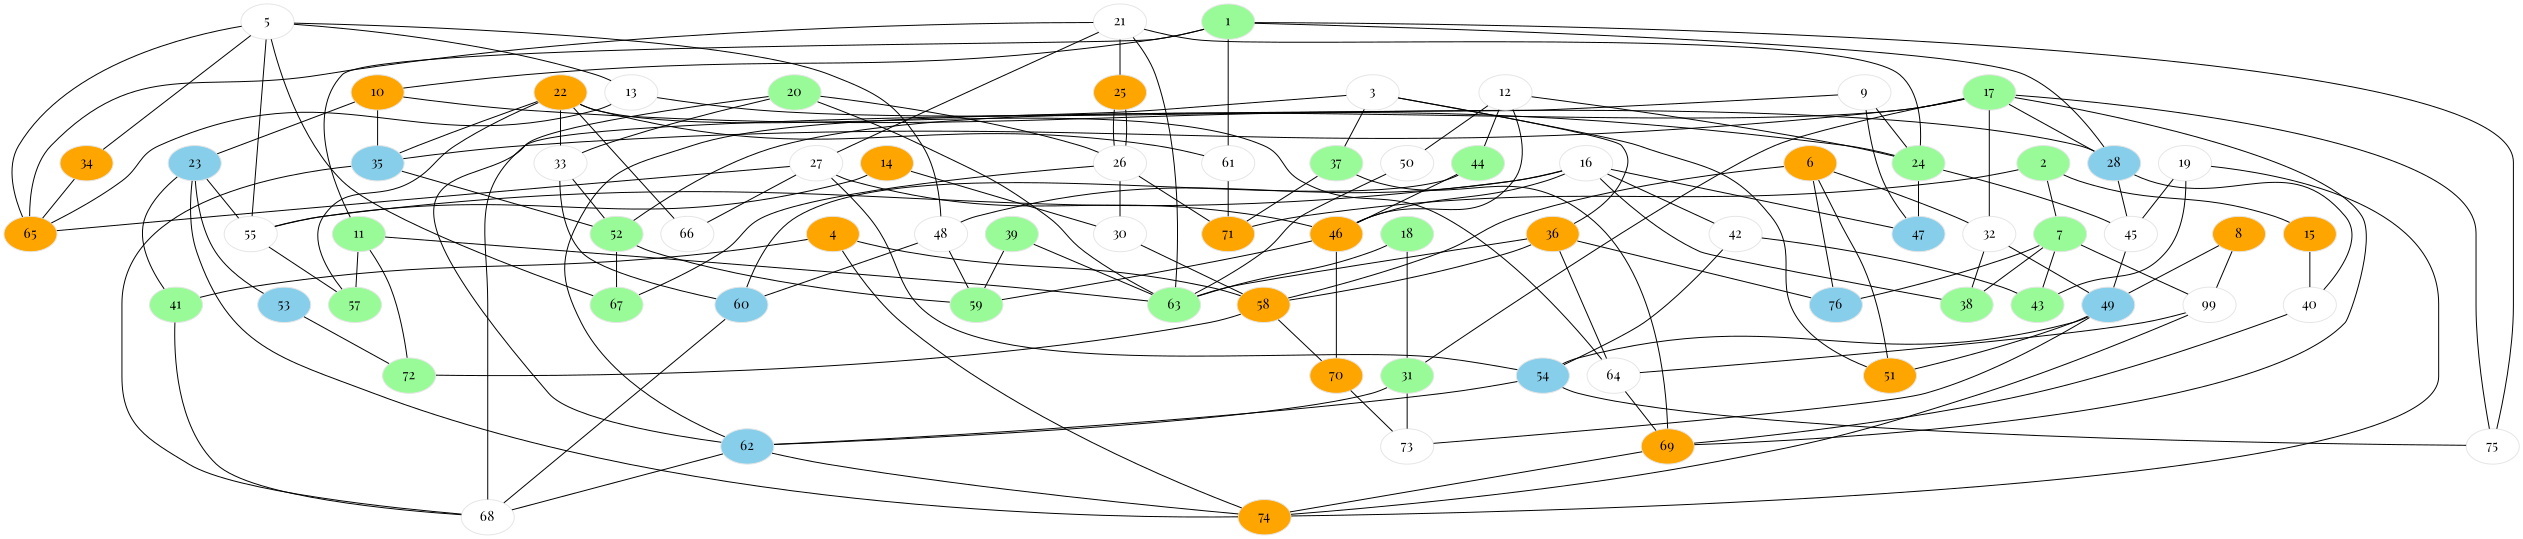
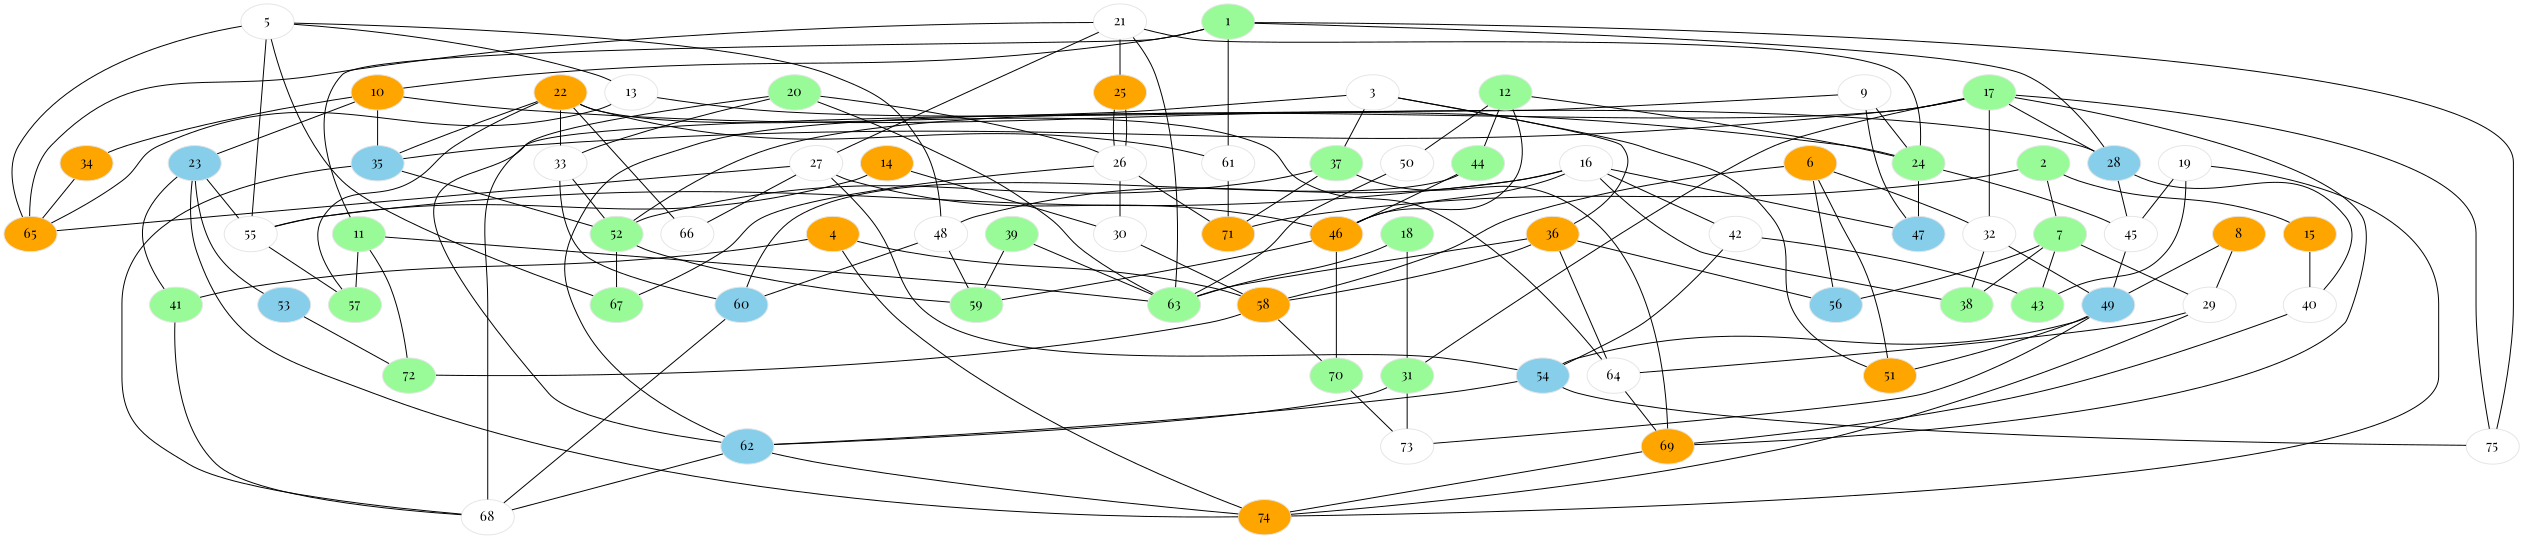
(177, 92) -> (186, 129)
(1505, 92) -> (1505, 92)
none -> (1024, 191)
(1836, 305) -> (1836, 305)
(2210, 305) -> (2210, 305)
(1336, 376) -> (1336, 376)
